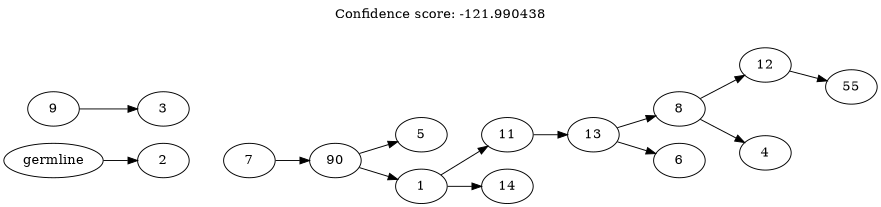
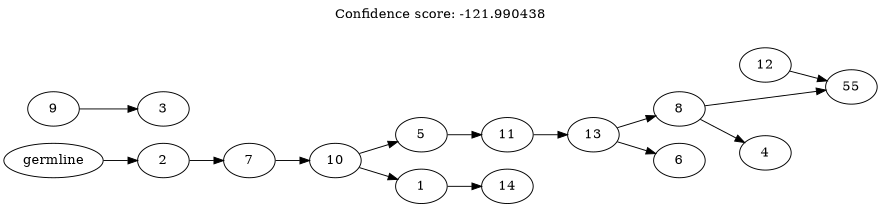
(718, 89) -> (761, 99)
none -> (202, 161)
(335, 161) -> (335, 161)
(460, 163) -> (460, 135)
